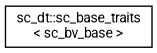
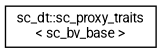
(79, 27) -> (81, 27)
